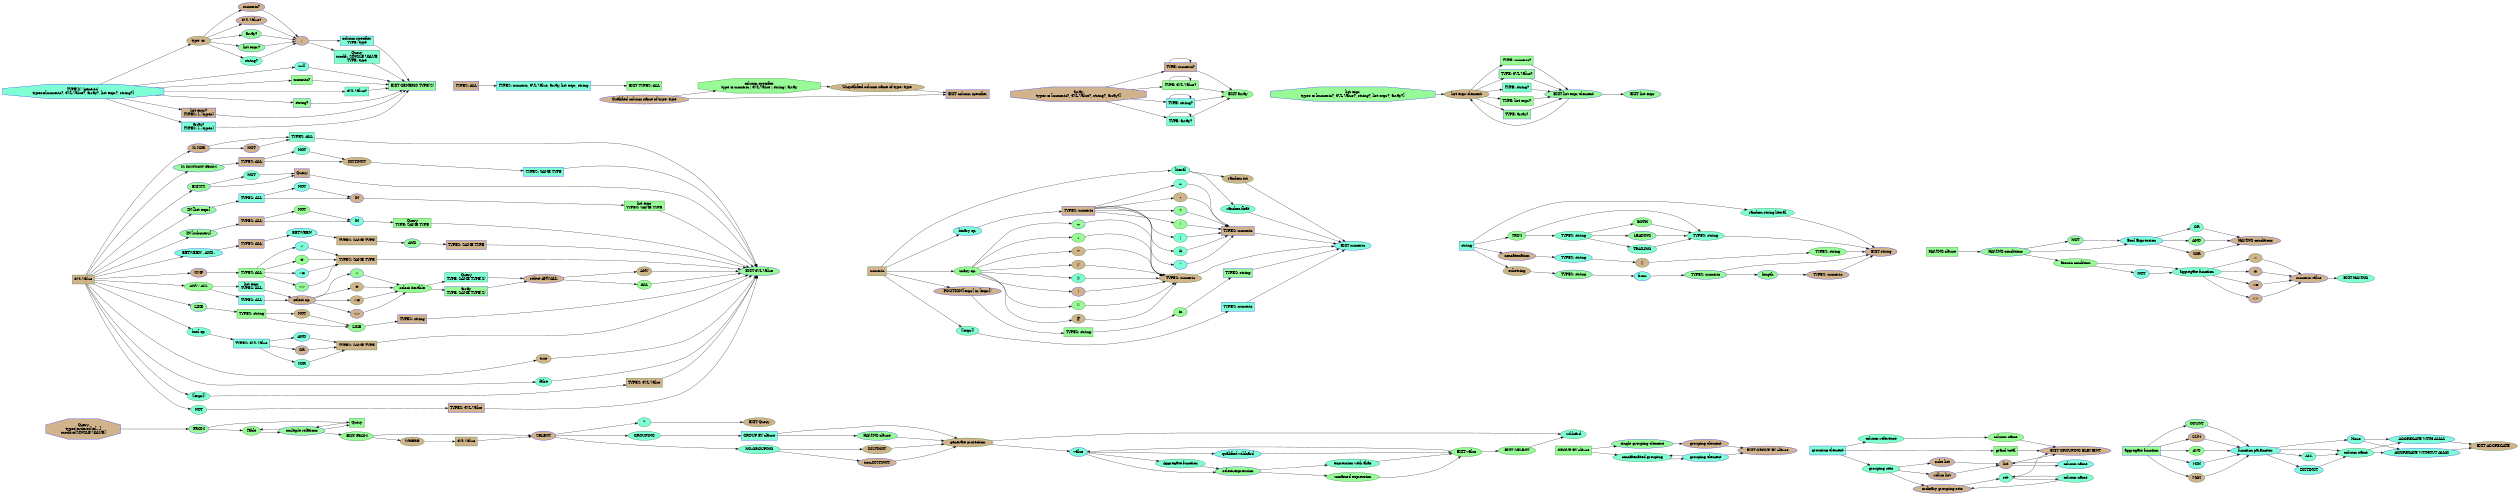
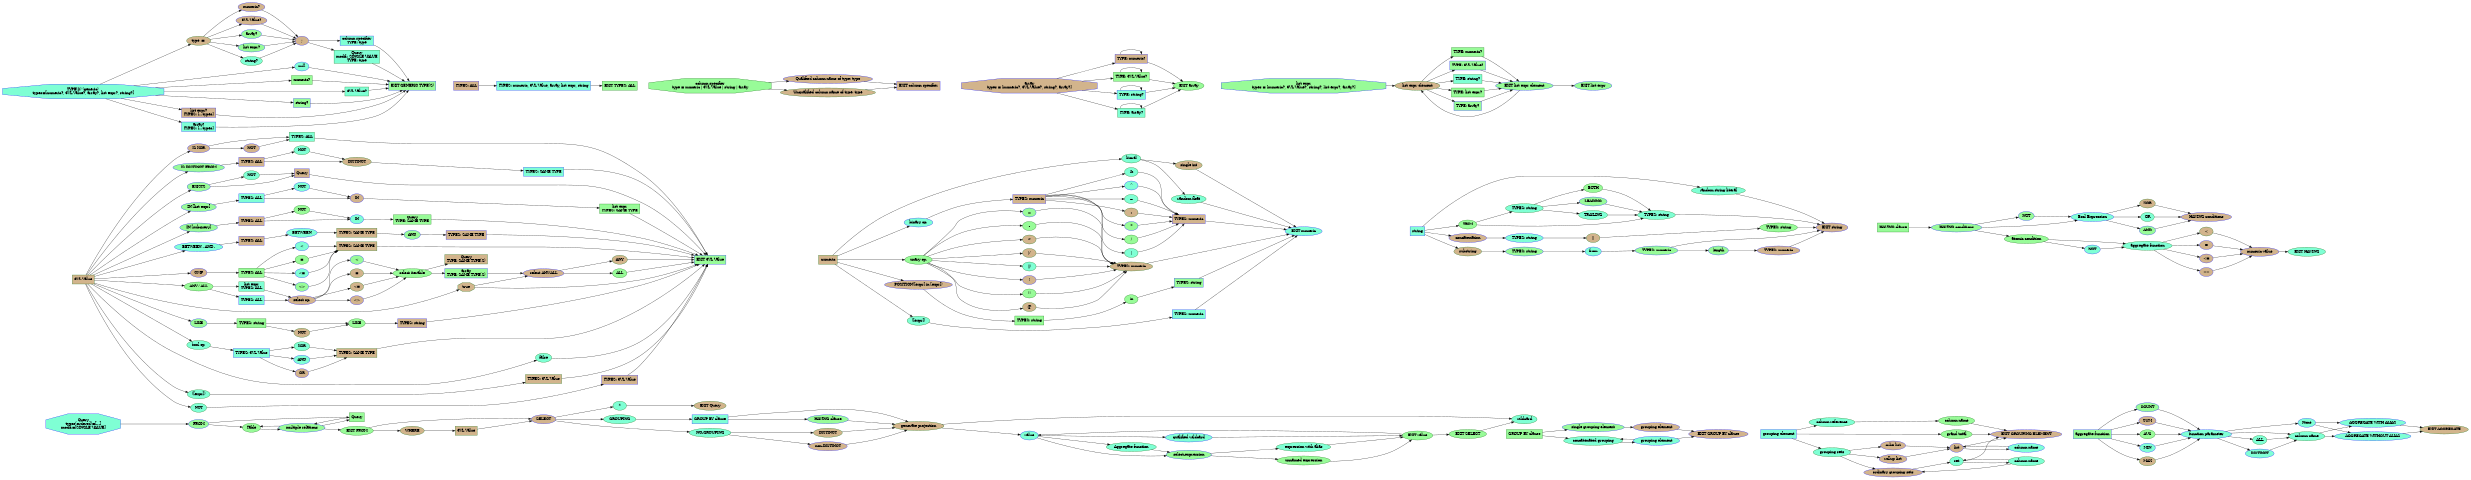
(693, 94) -> (777, 82)
(1238, 179) -> (1189, 165)
(759, 271) -> (710, 260)
(466, 277) -> (466, 259)
(504, 278) -> (500, 281)
(544, 359) -> (466, 287)
(83, 429) -> (83, 424)
(2006, 451) -> (1956, 434)
